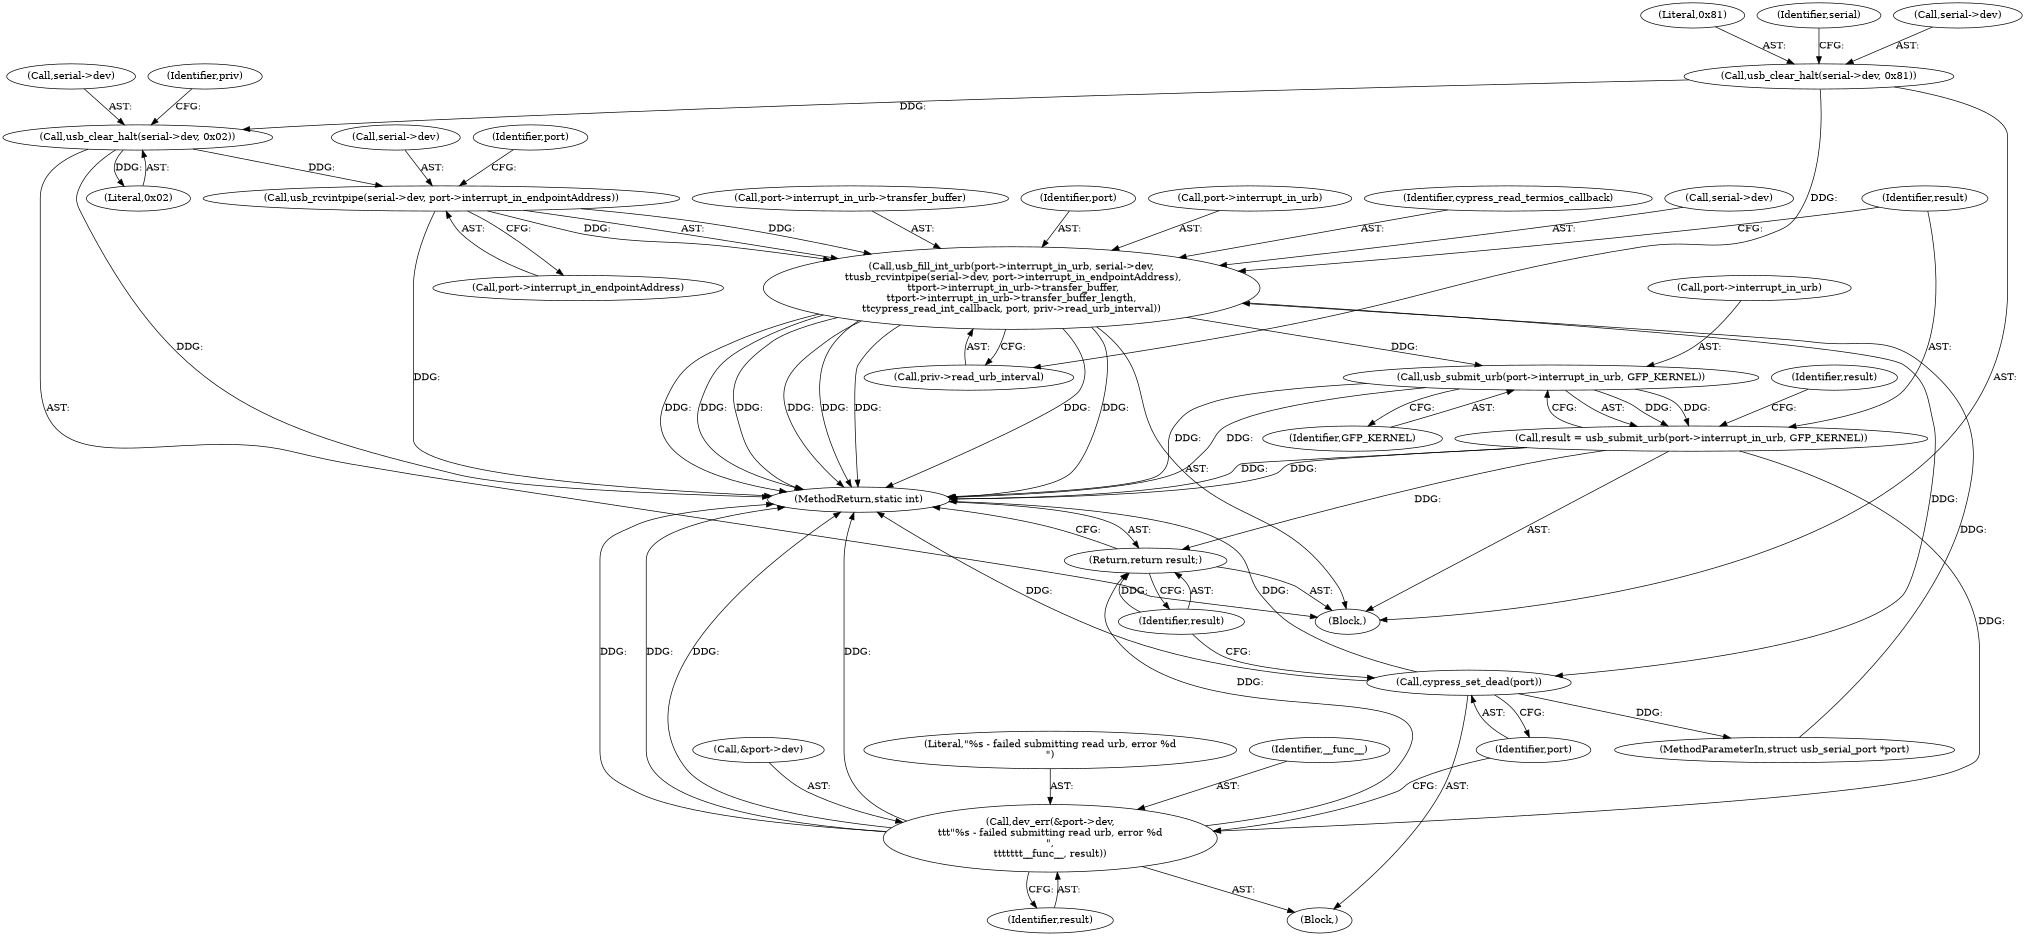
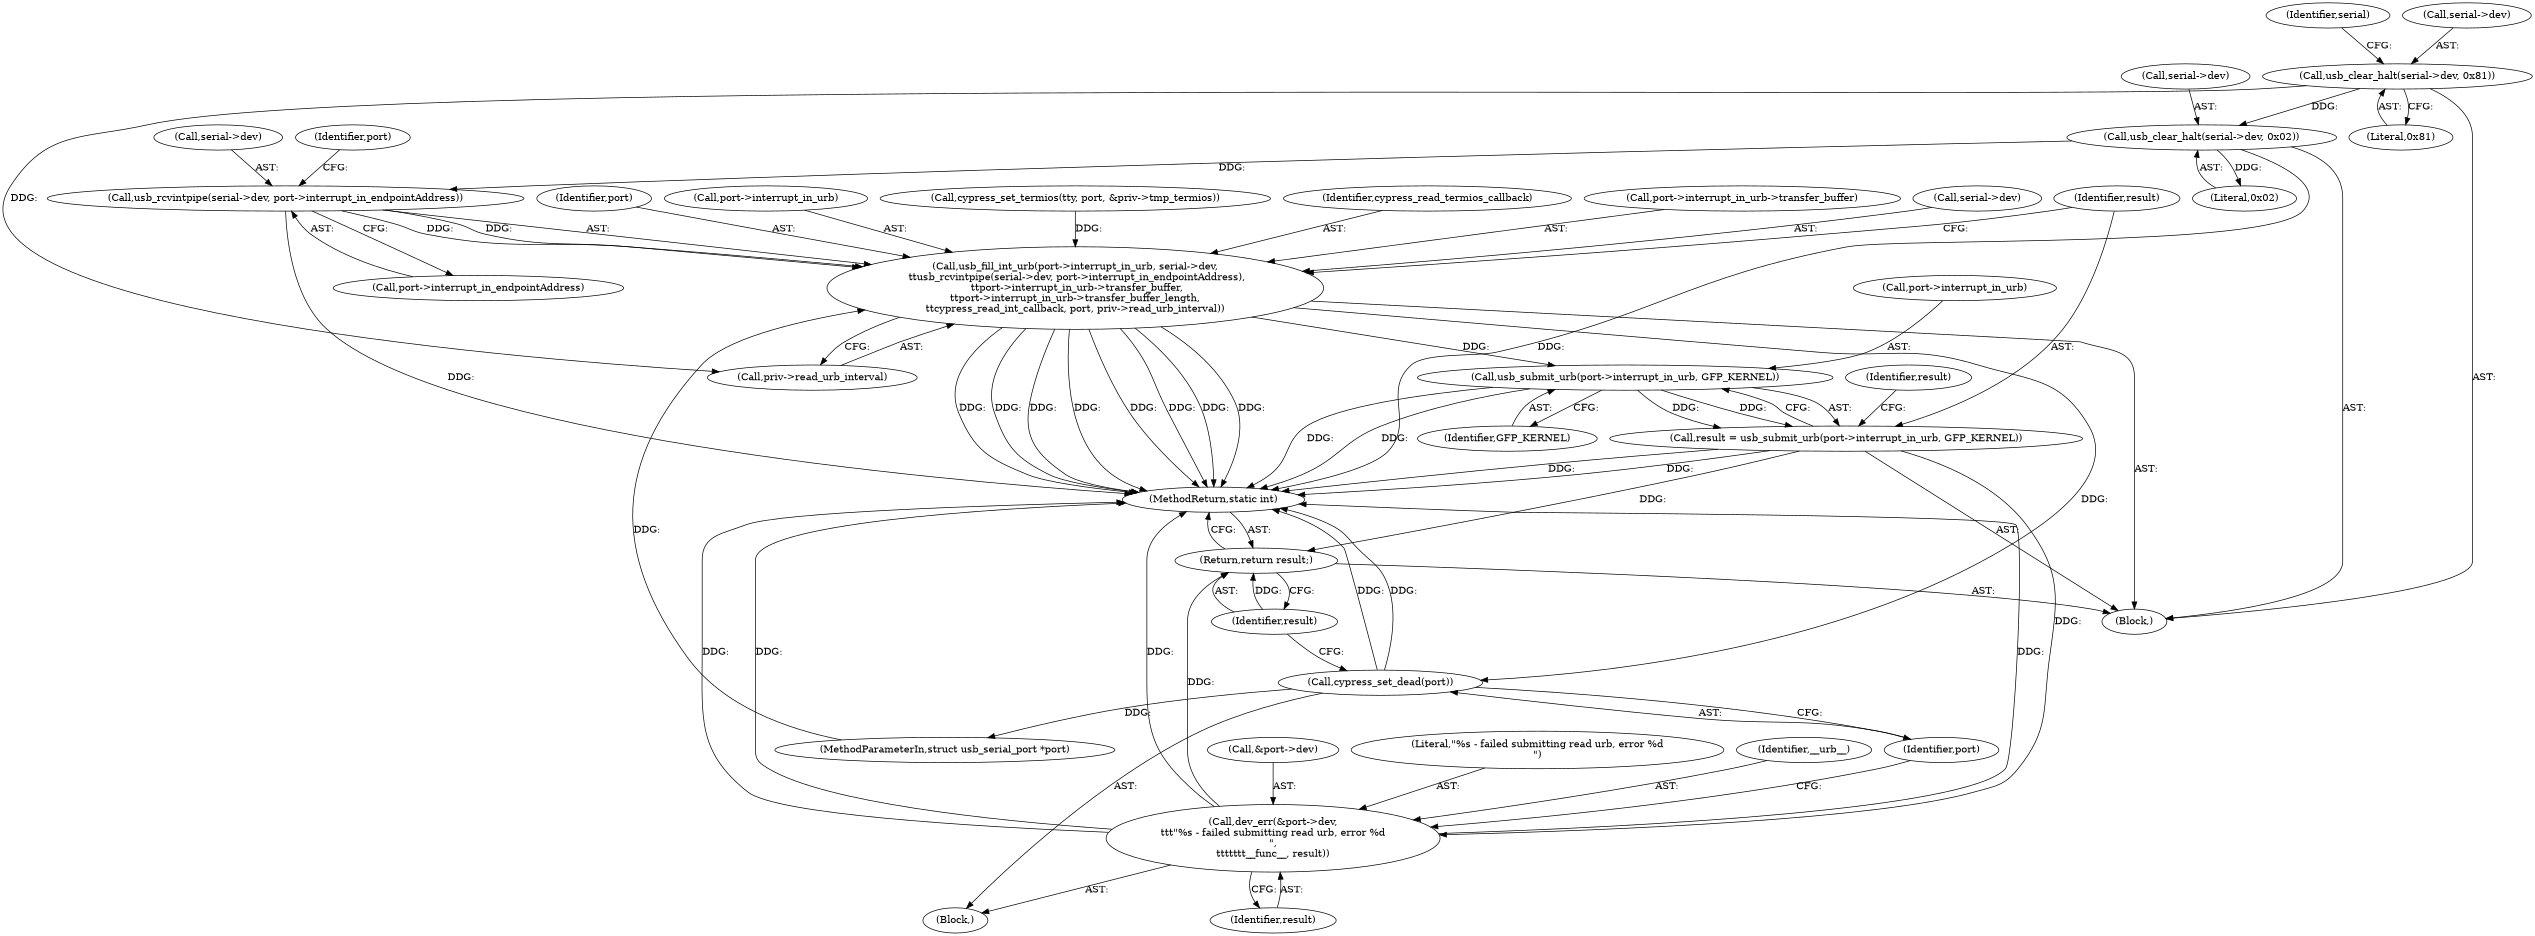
(205, 76) -> none
none -> (2408, 103)
none -> (1075, 198)
(1320, 750) -> (1804, 750)
